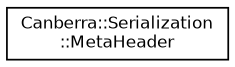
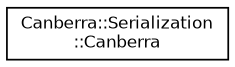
(118, 34) -> (118, 34)
